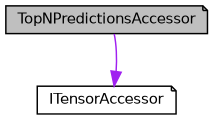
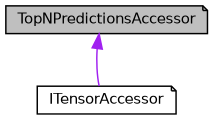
(116, 53) -> (97, 67)
